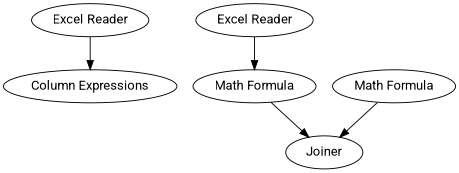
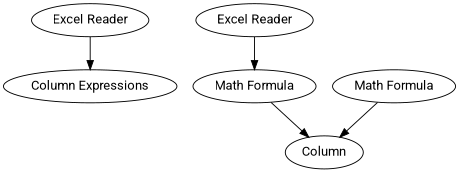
(324, 152) -> (324, 152)
